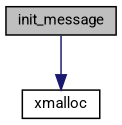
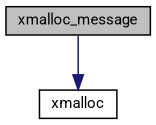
(61, 21) -> (78, 21)
